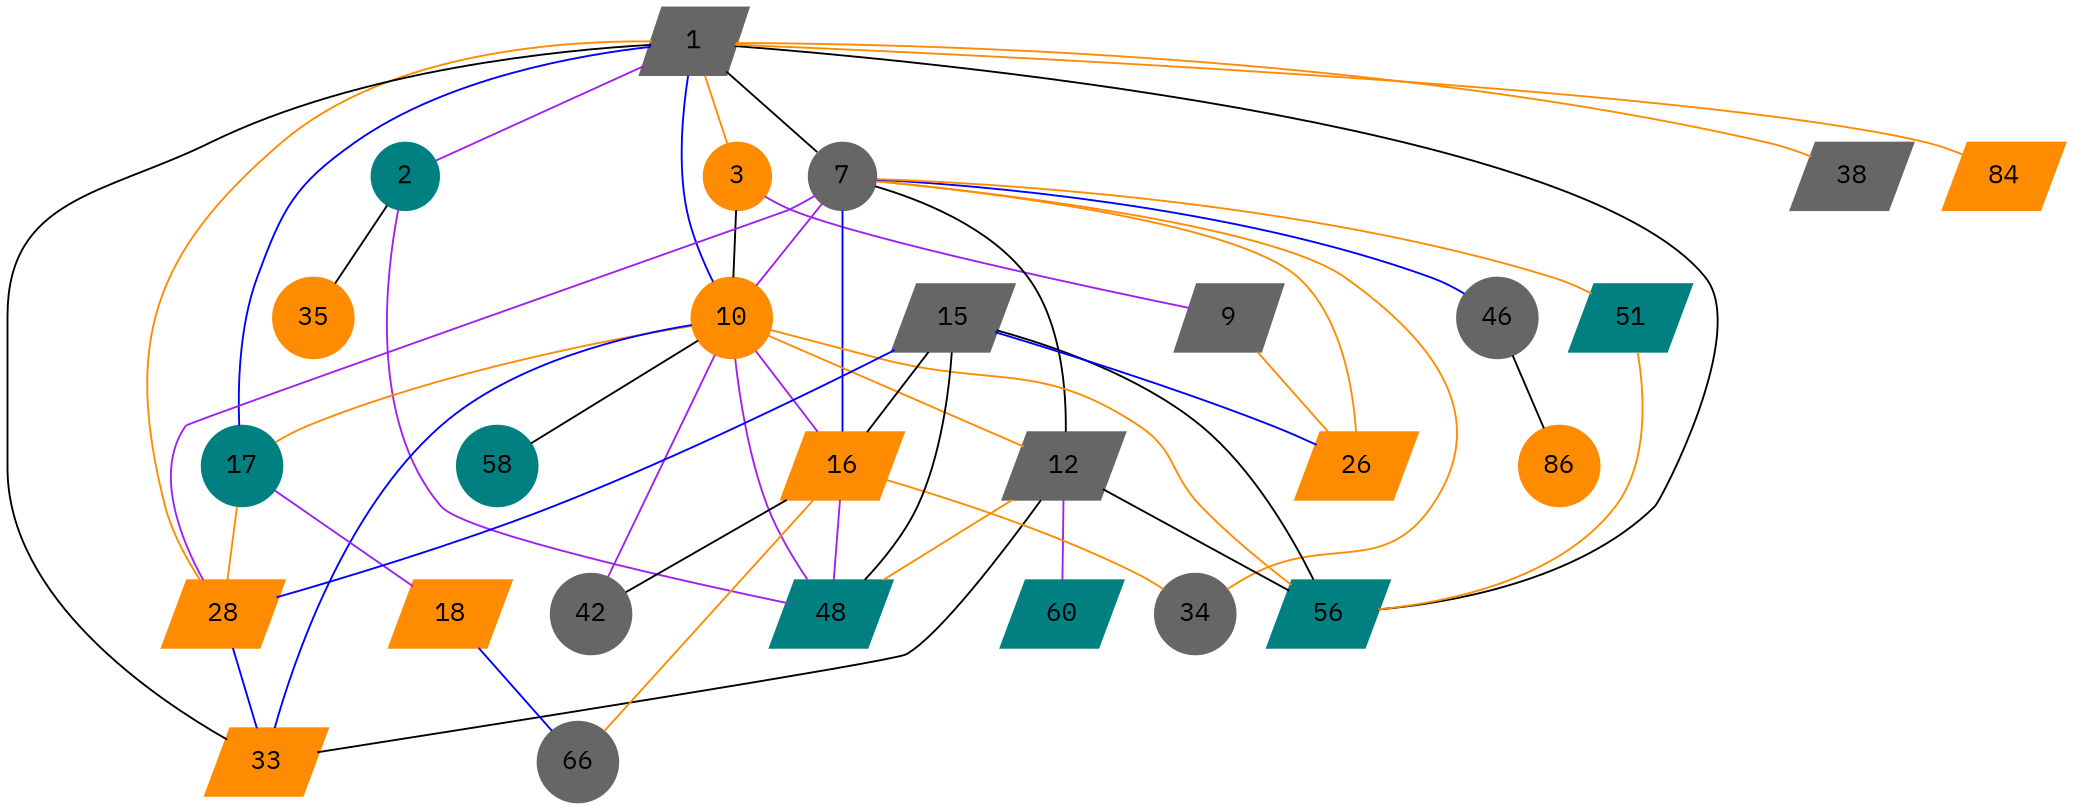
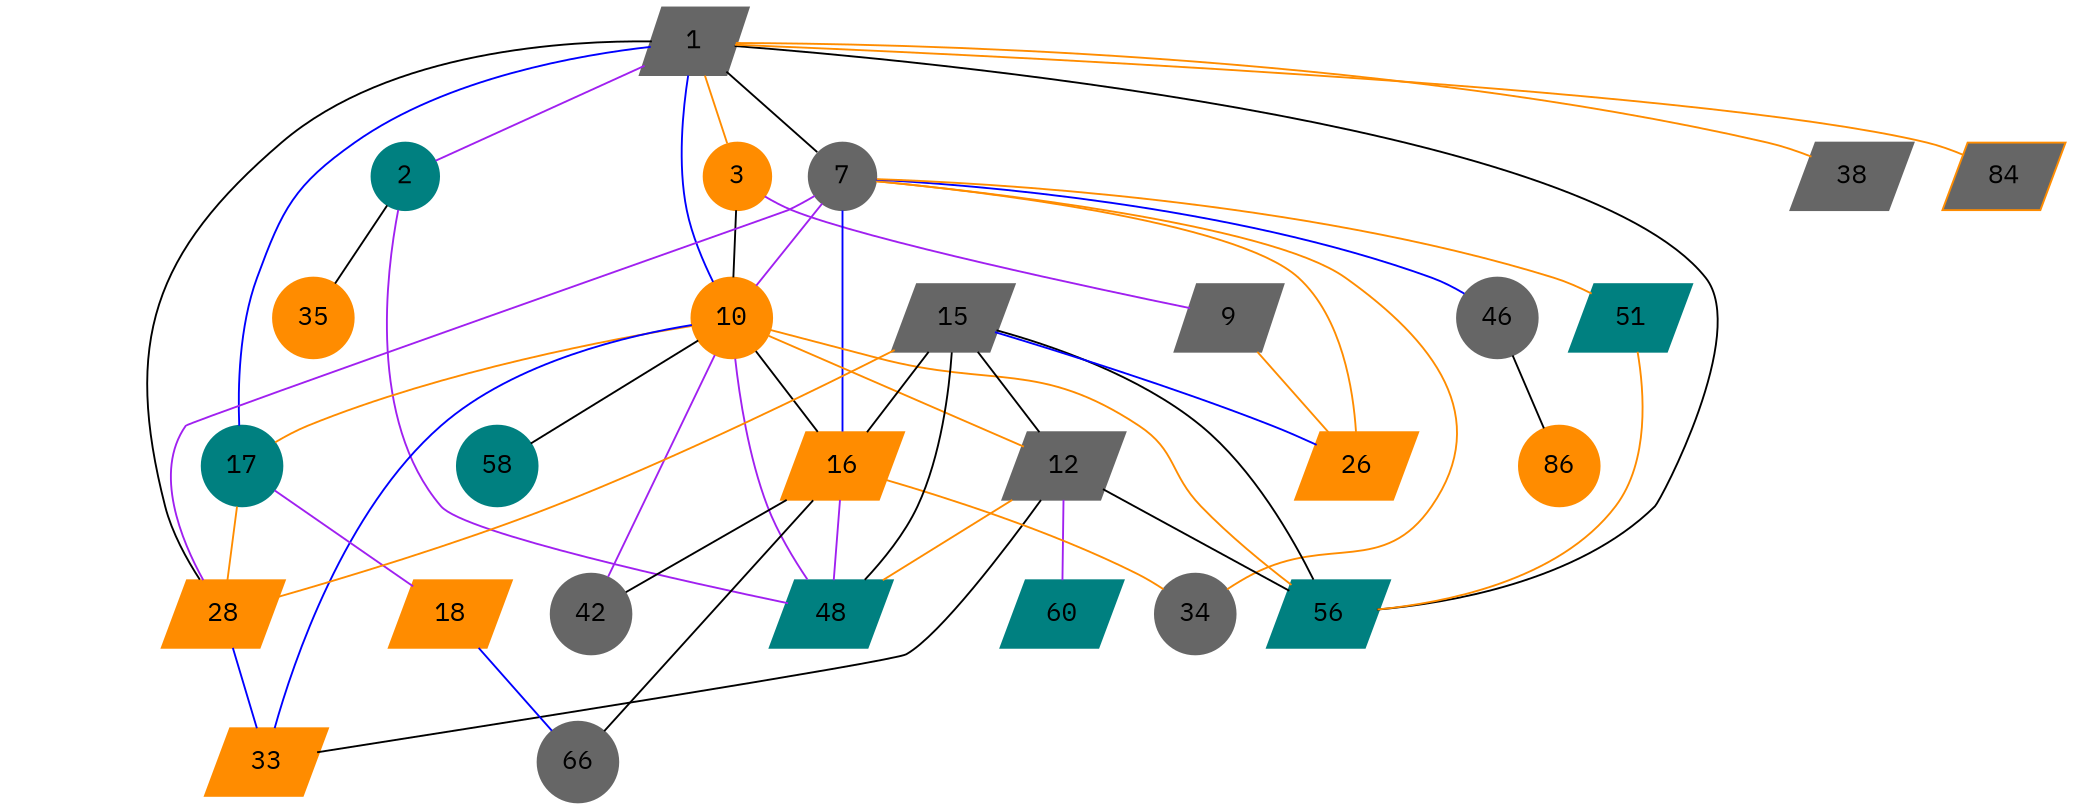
(2004, 176) -> (2004, 176)
(245, 177) -> (245, 177)
(52, 217) -> none
(1010, 257) -> (1009, 392)
(785, 389) -> (785, 389)
(592, 491) -> (592, 491)
(709, 616) -> (709, 616)
